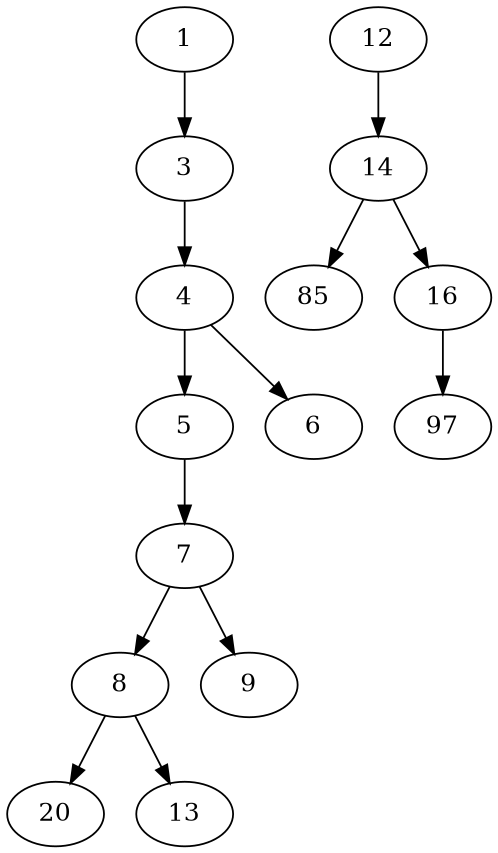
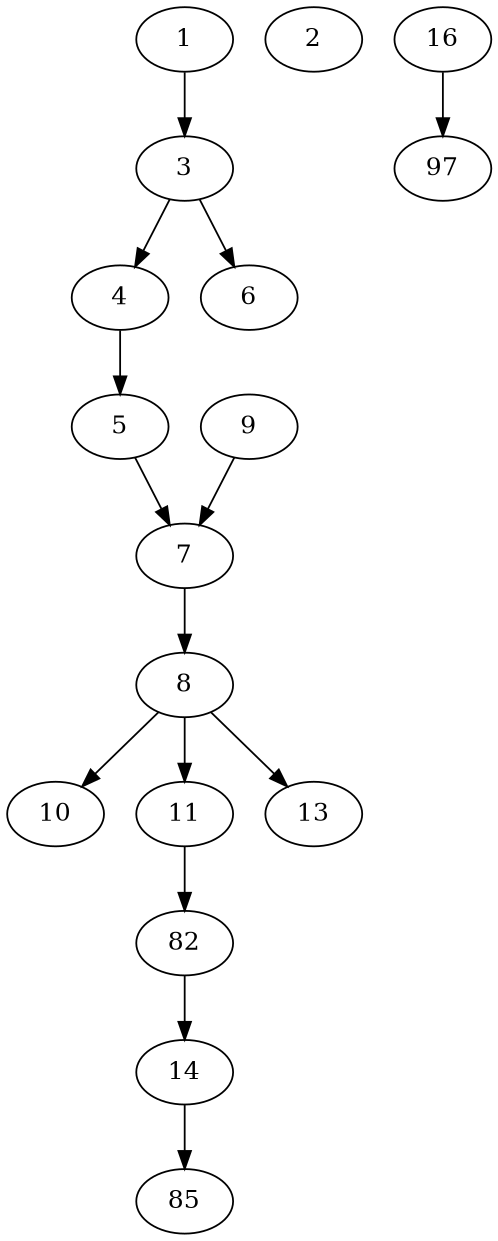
none -> (314, 39)
(378, 39) -> (185, 943)
(406, 225) -> none
(243, 356) -> (213, 225)
(213, 612) -> (221, 483)
(56, 814) -> (56, 814)
none -> (185, 814)
